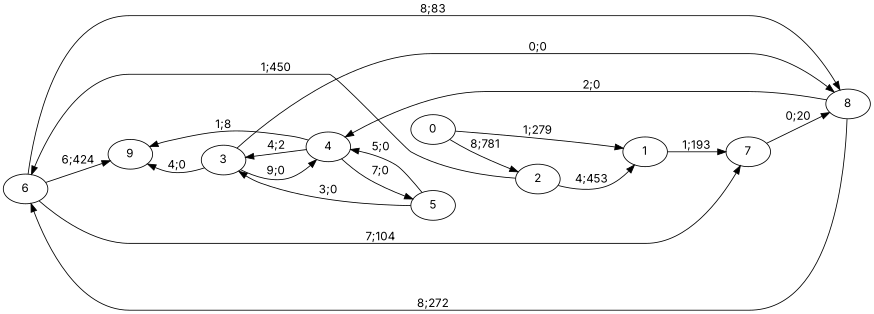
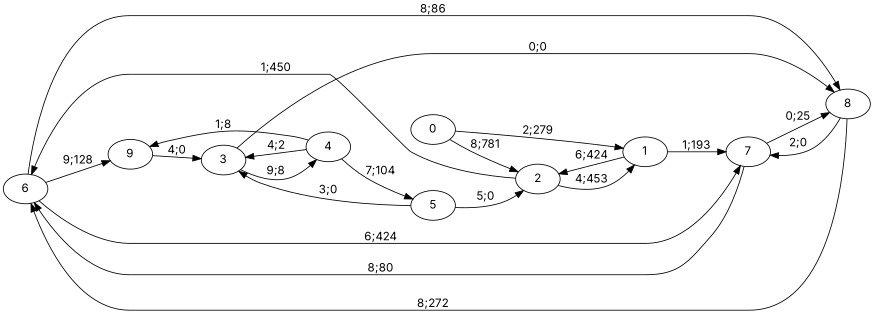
(433, 9) -> (433, 9)
(586, 92) -> (815, 147)
(798, 117) -> (798, 117)
(538, 131) -> (538, 131)
(78, 160) -> (78, 160)
none -> (595, 164)
(395, 165) -> (487, 206)
(276, 171) -> (276, 171)
(381, 171) -> (381, 171)
(180, 173) -> (173, 157)
(381, 237) -> (381, 237)
none -> (408, 275)
